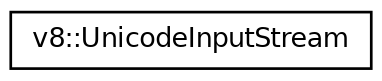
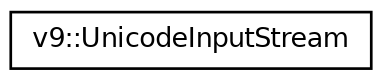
(191, 40) -> (191, 40)
